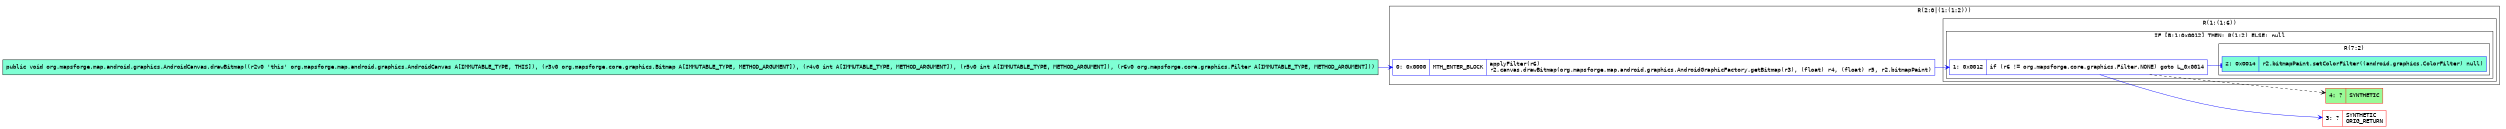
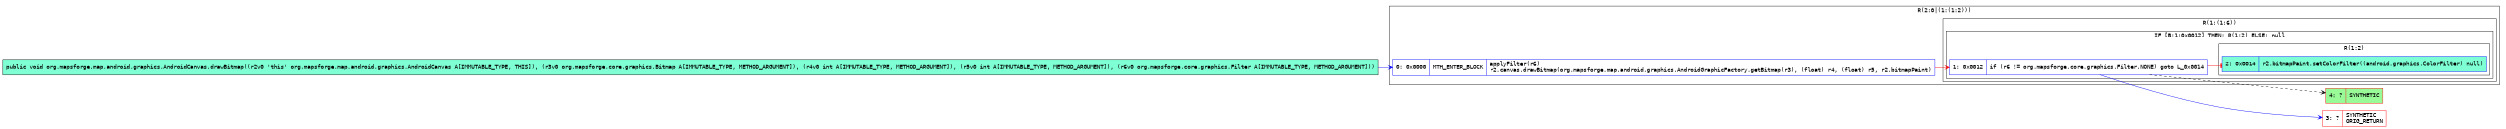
(2354, 48) -> (2354, 48)
(2214, 66) -> (2214, 66)
(1940, 67) -> (1940, 67)
